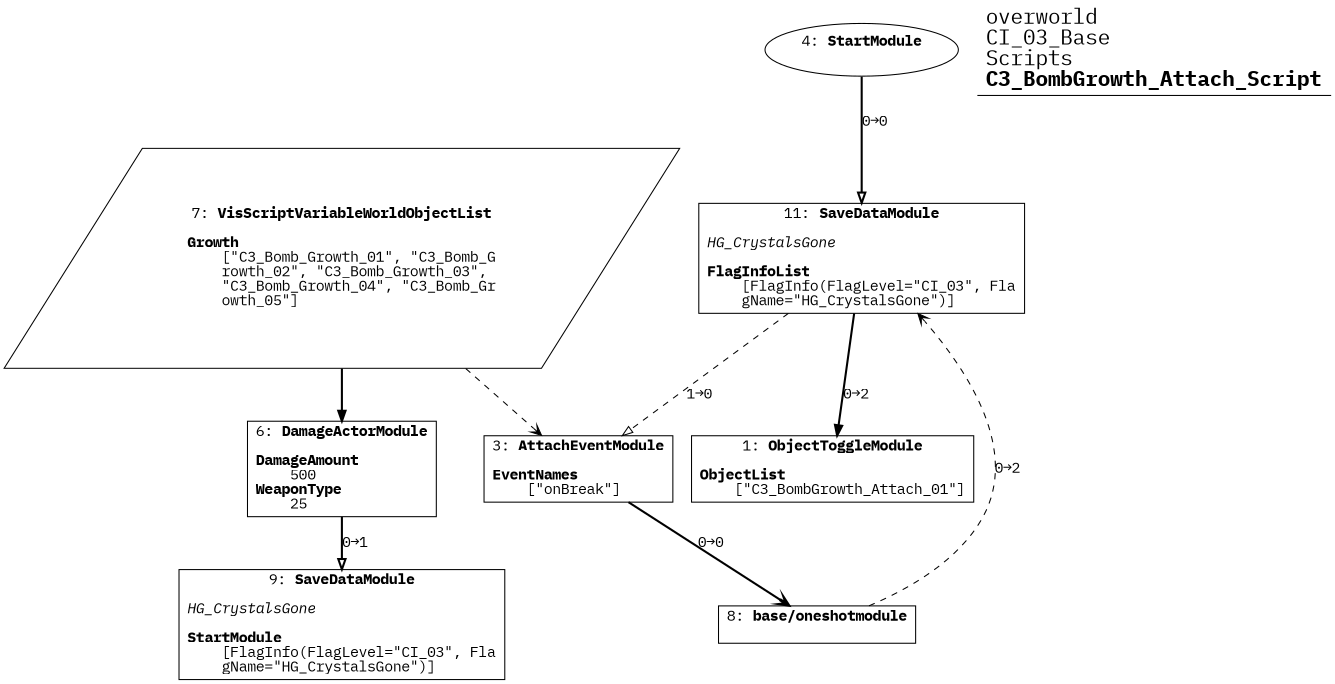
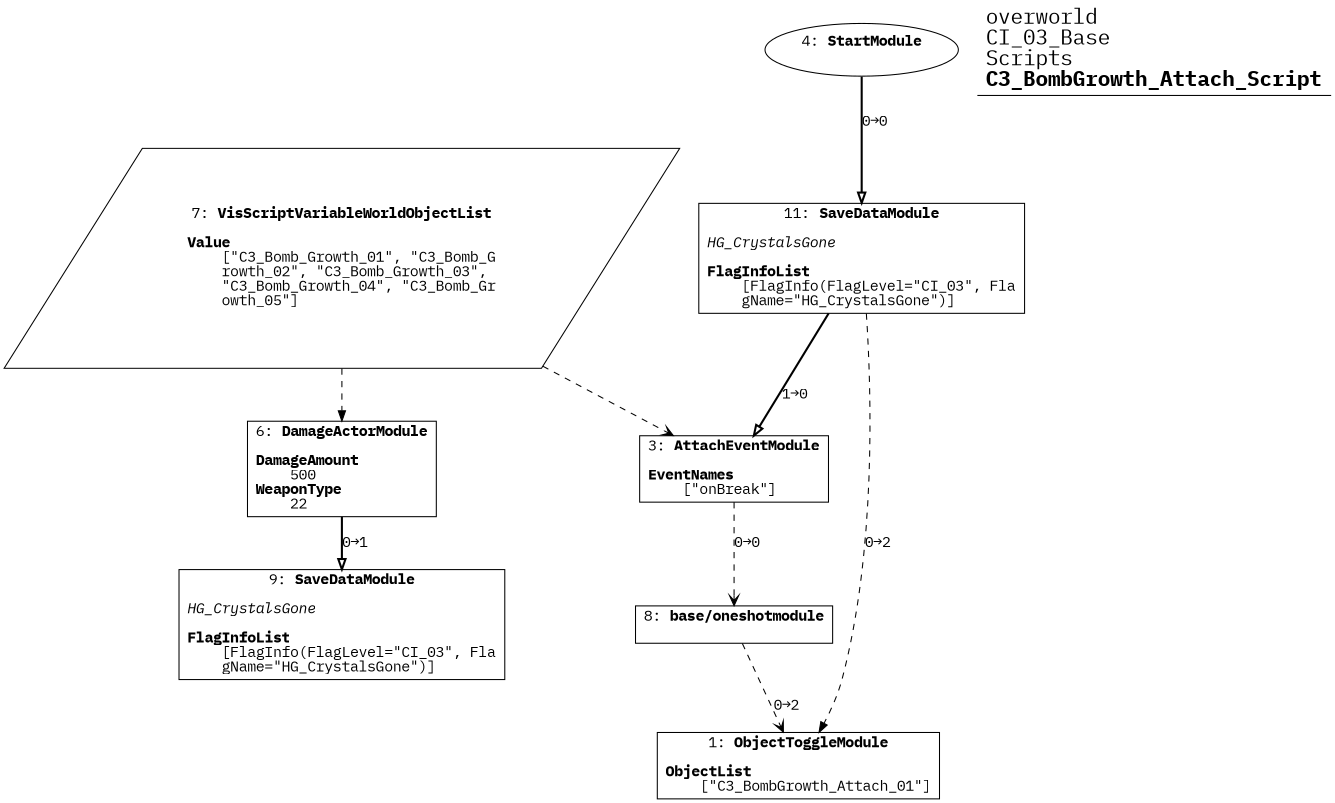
(213, 243) -> (209, 243)
(846, 369) -> (867, 521)
(710, 371) -> (794, 370)
(342, 389) -> (342, 389)
(993, 484) -> (761, 683)
(282, 504) -> (282, 504)
(705, 551) -> (734, 549)
(235, 638) -> (239, 638)
